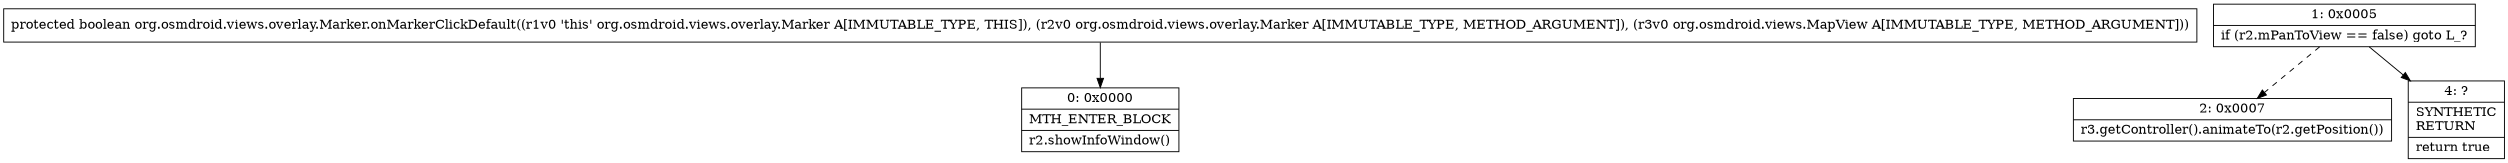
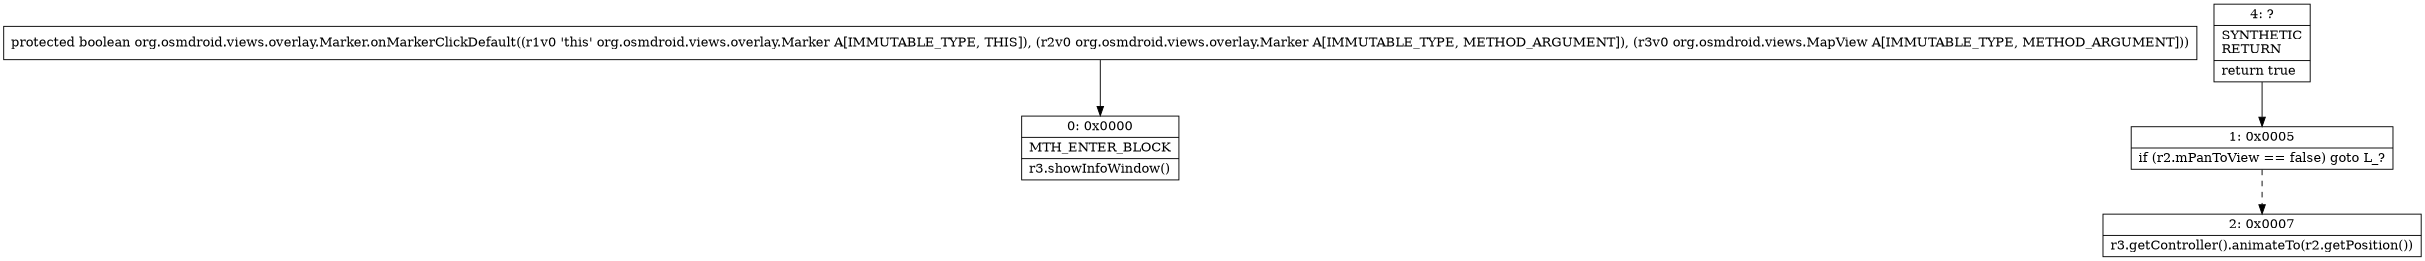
(2386, 61) -> (2262, 99)
(1100, 141) -> (1100, 169)
